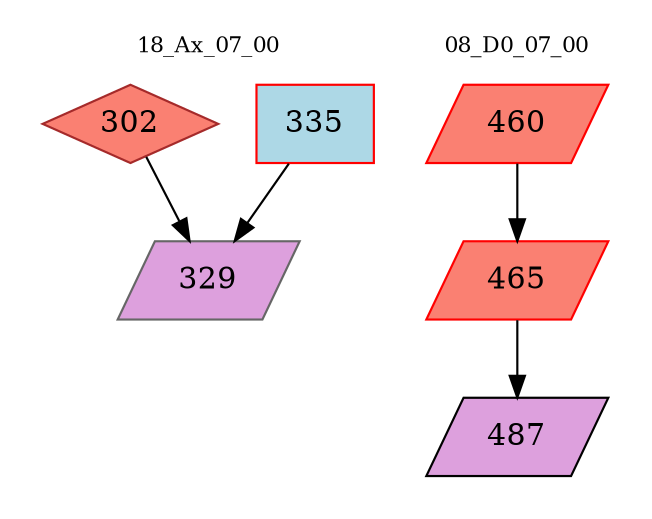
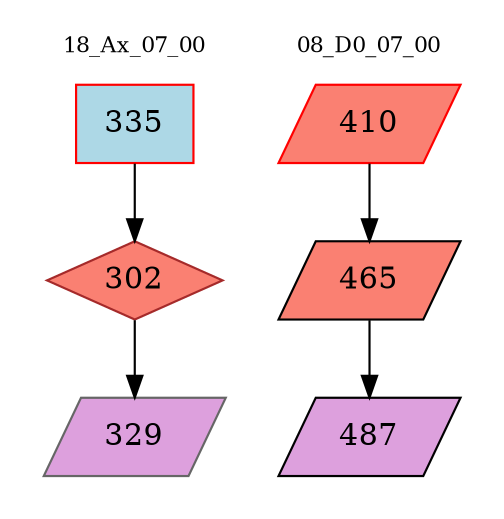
(517, 124) -> (370, 124)
(268, 193) -> (135, 191)
(517, 280) -> (370, 280)
